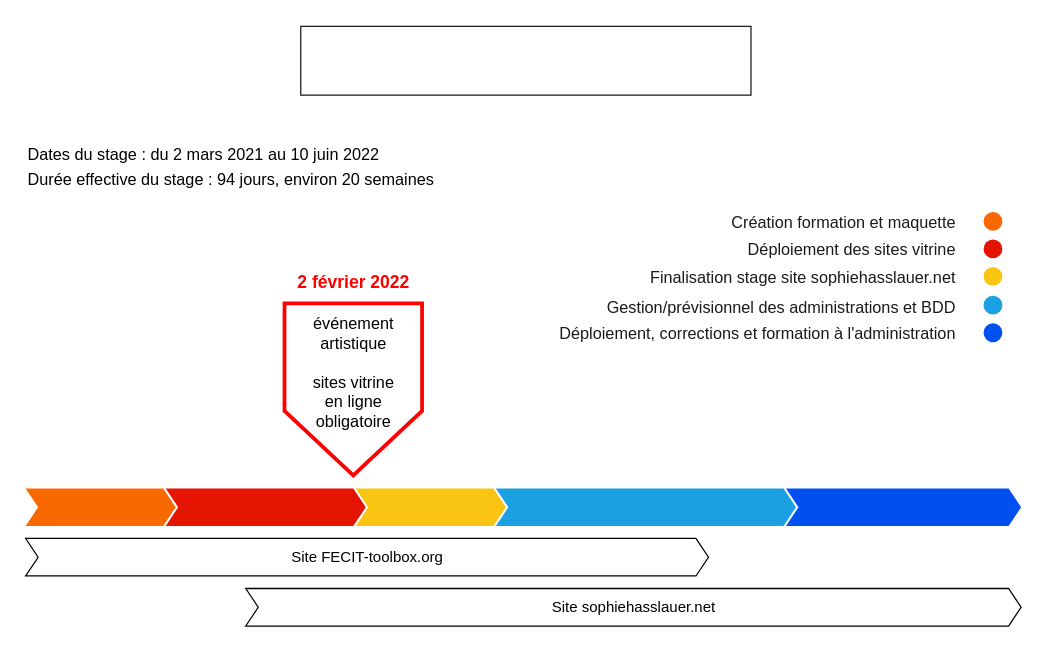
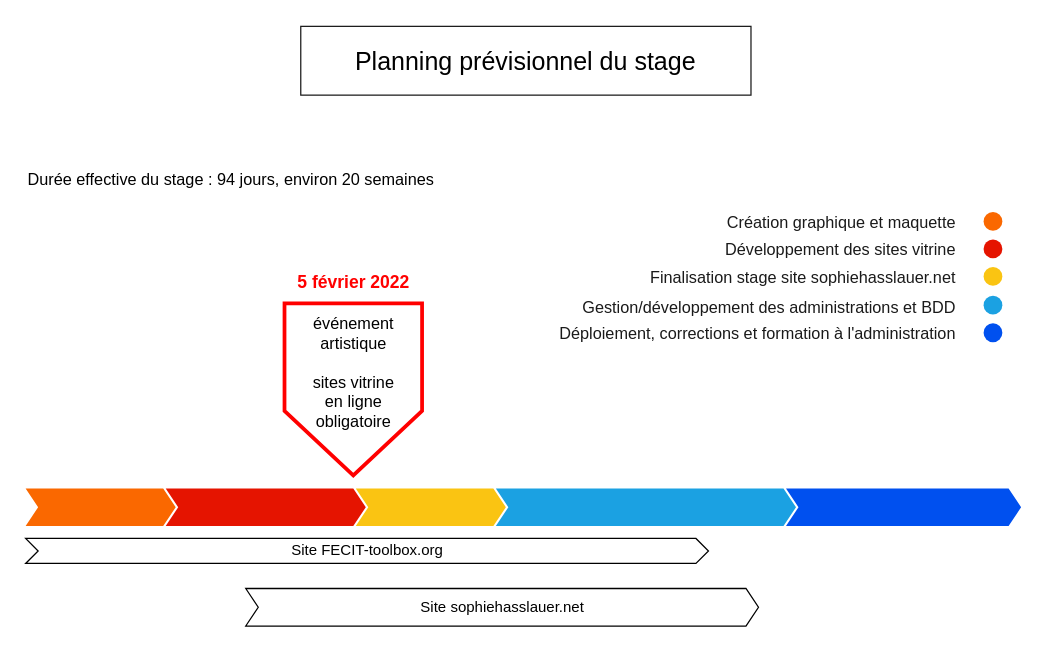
none -> (526, 61)
(213, 154) -> none
(832, 222) -> (832, 222)
(838, 249) -> (832, 249)
(354, 282) -> (354, 282)
(765, 307) -> (757, 307)
(367, 557) -> (367, 551)
(633, 607) -> (502, 607)
